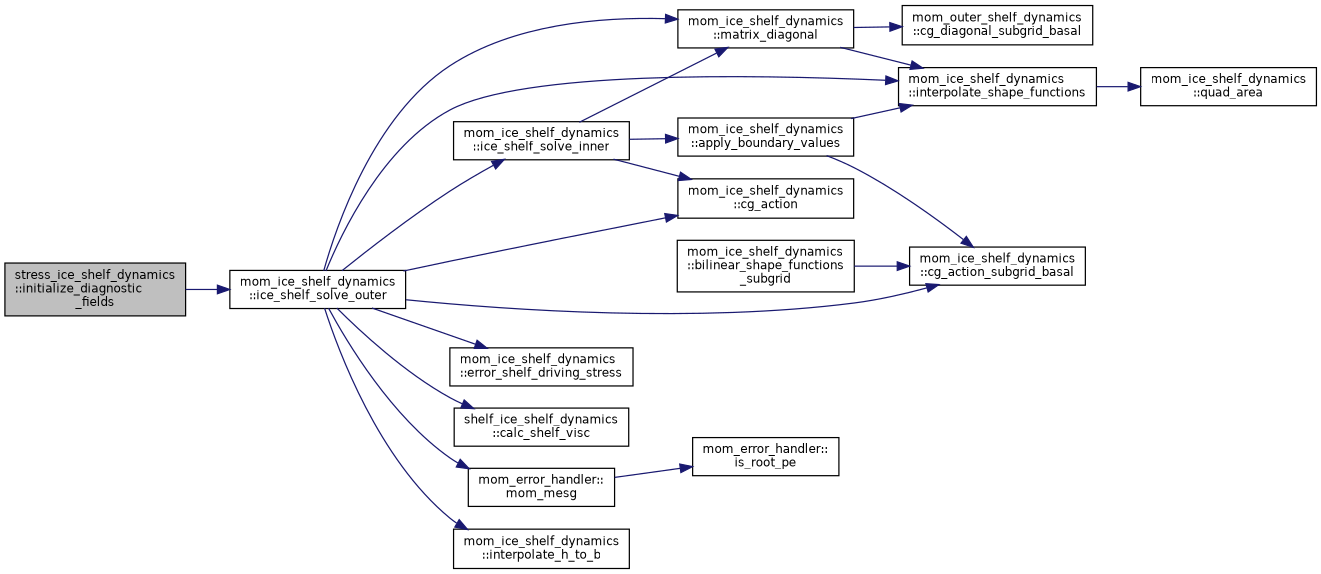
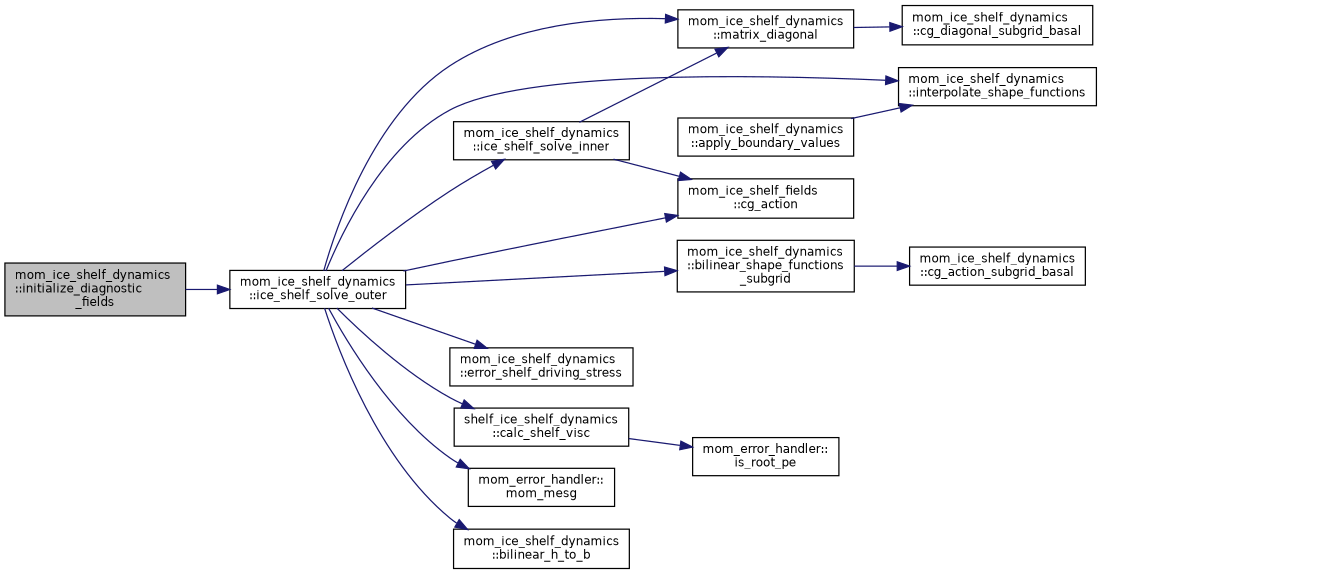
(997, 25) -> (997, 25)
(876, 56) -> none
(1229, 87) -> none
(647, 139) -> none
(898, 193) -> none
(766, 199) -> (766, 199)
(95, 289) -> (95, 289)
(667, 314) -> (535, 278)
(647, 473) -> (654, 442)
(541, 549) -> (541, 549)
